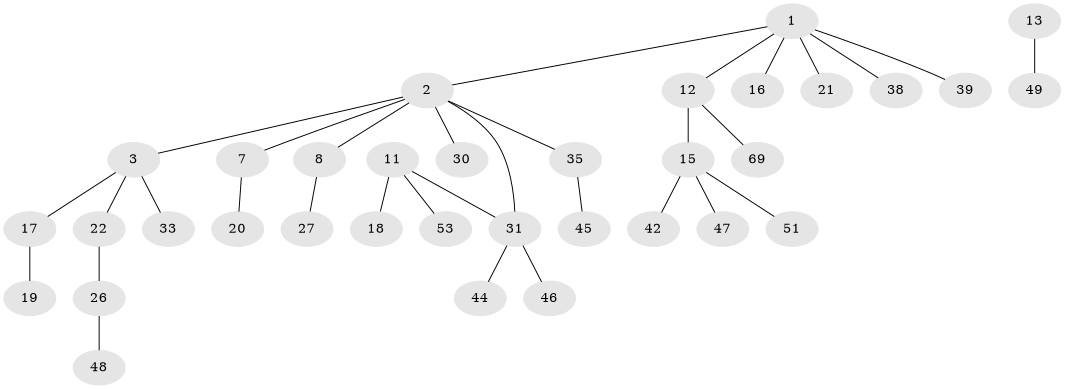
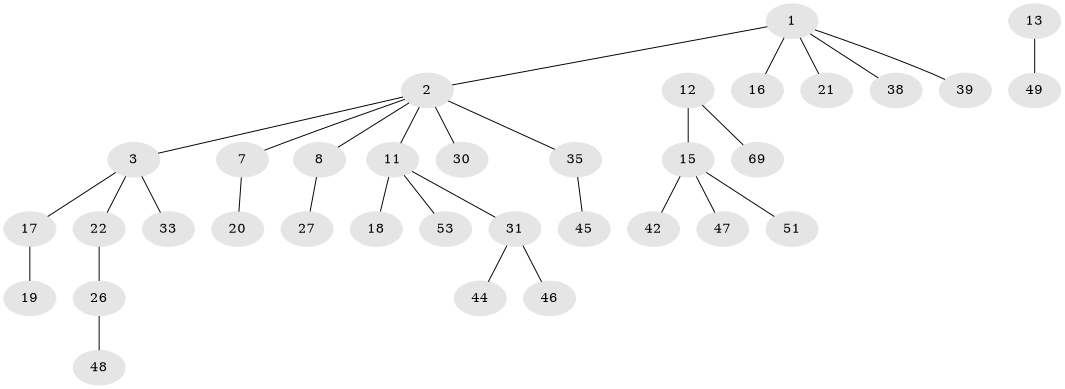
(740, 56) -> none
(499, 146) -> (410, 125)
